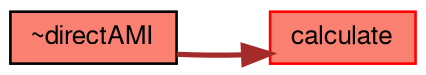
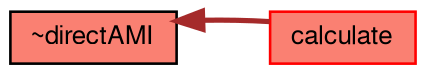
(210, 55) -> (236, 20)
